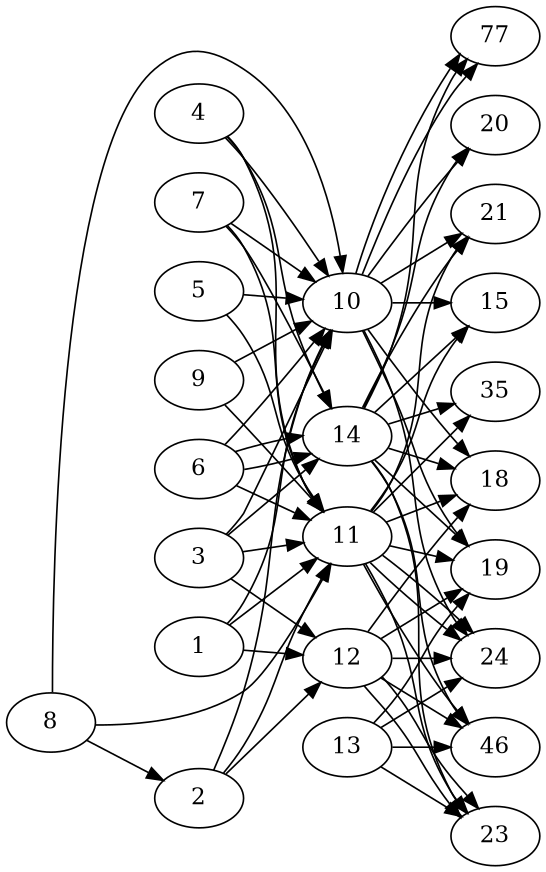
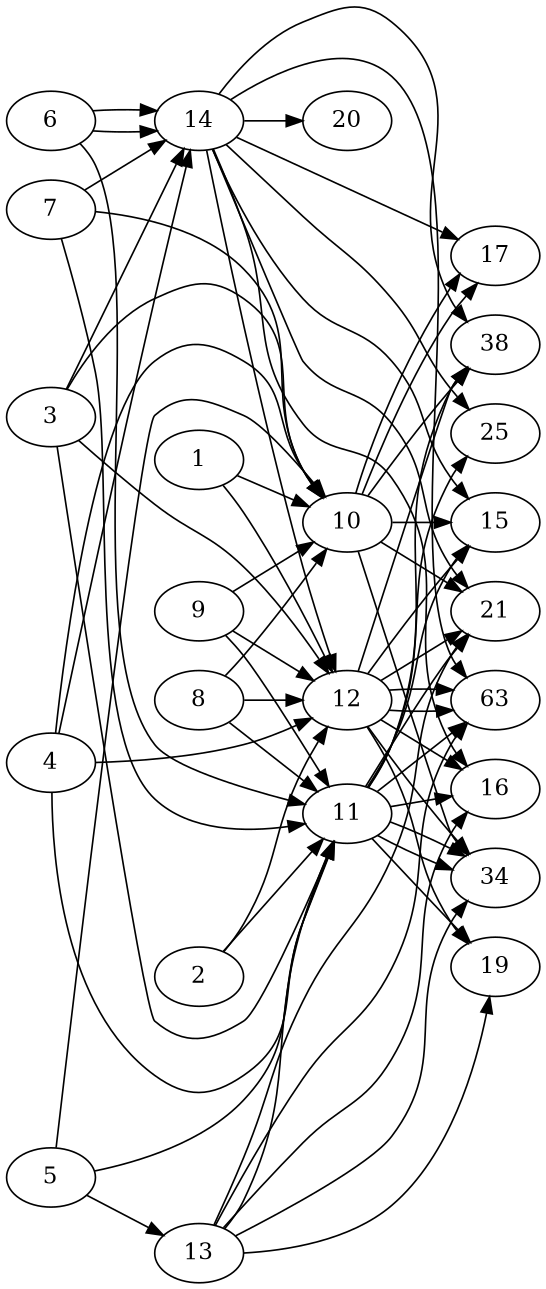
(495, 36) -> (495, 256)
(403, 230) -> none
(495, 392) -> (495, 434)
(261, 404) -> none
(426, 480) -> none
(495, 481) -> (495, 345)
(415, 497) -> (262, 405)
(267, 580) -> none
(276, 590) -> (281, 1046)
none -> (405, 624)
none -> (266, 651)
(495, 658) -> (495, 878)
none -> (414, 660)
(495, 747) -> (495, 789)
none -> (198, 754)
(118, 757) -> (262, 700)
(495, 836) -> (495, 700)
none -> (343, 938)
none -> (118, 1212)
